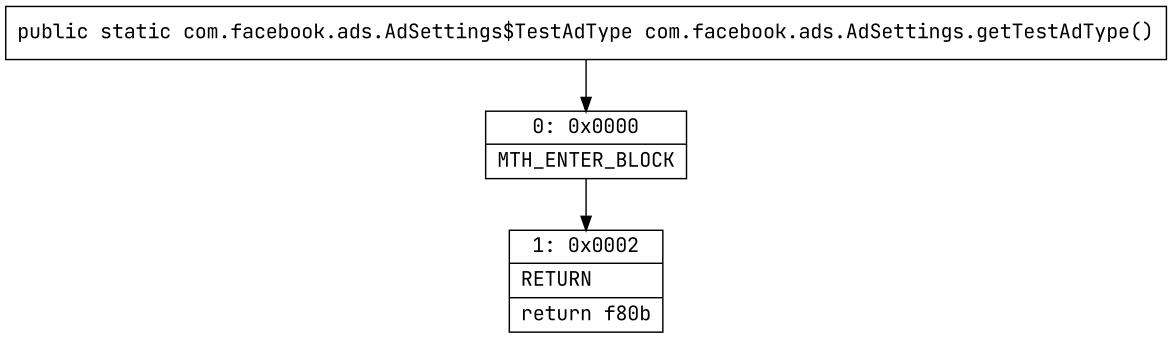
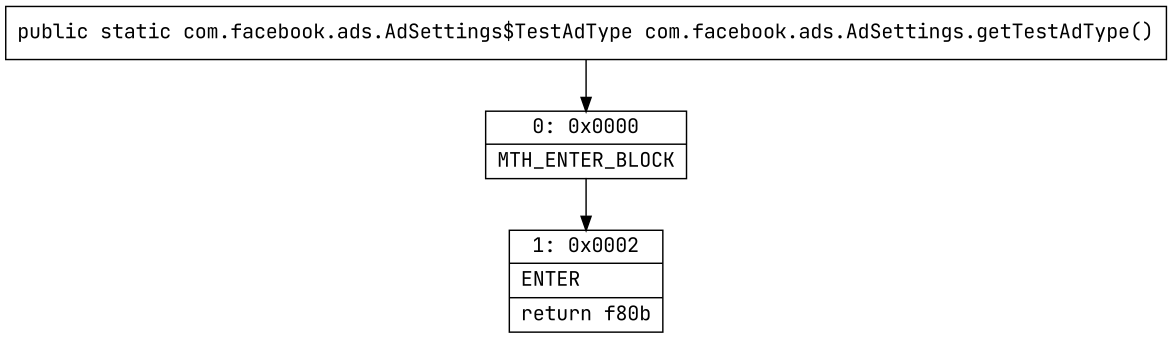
(557, 280) -> (551, 280)
